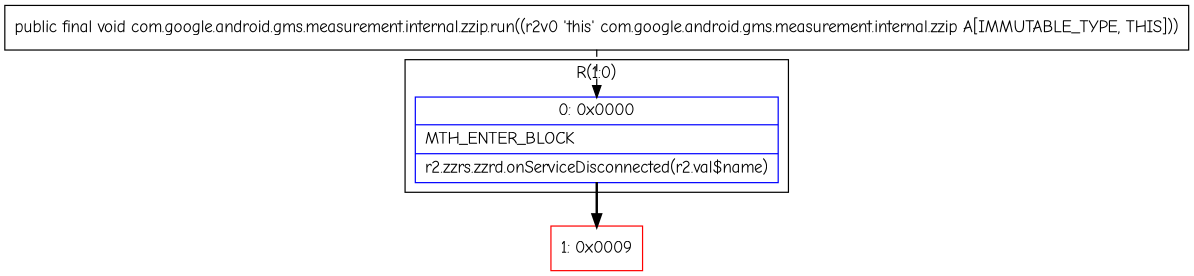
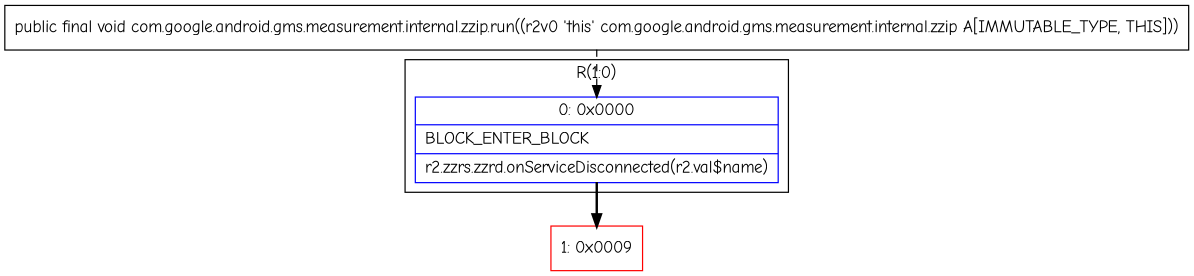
(500, 139) -> (507, 139)
